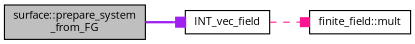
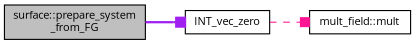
(227, 22) -> (227, 22)
(360, 22) -> (360, 22)
